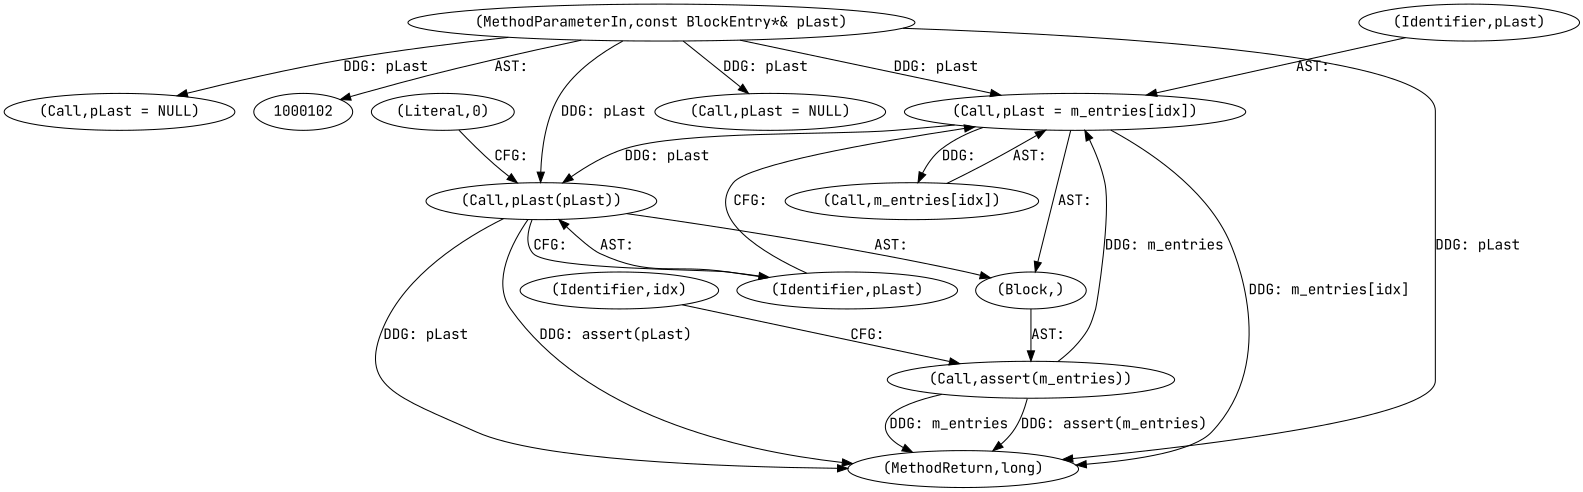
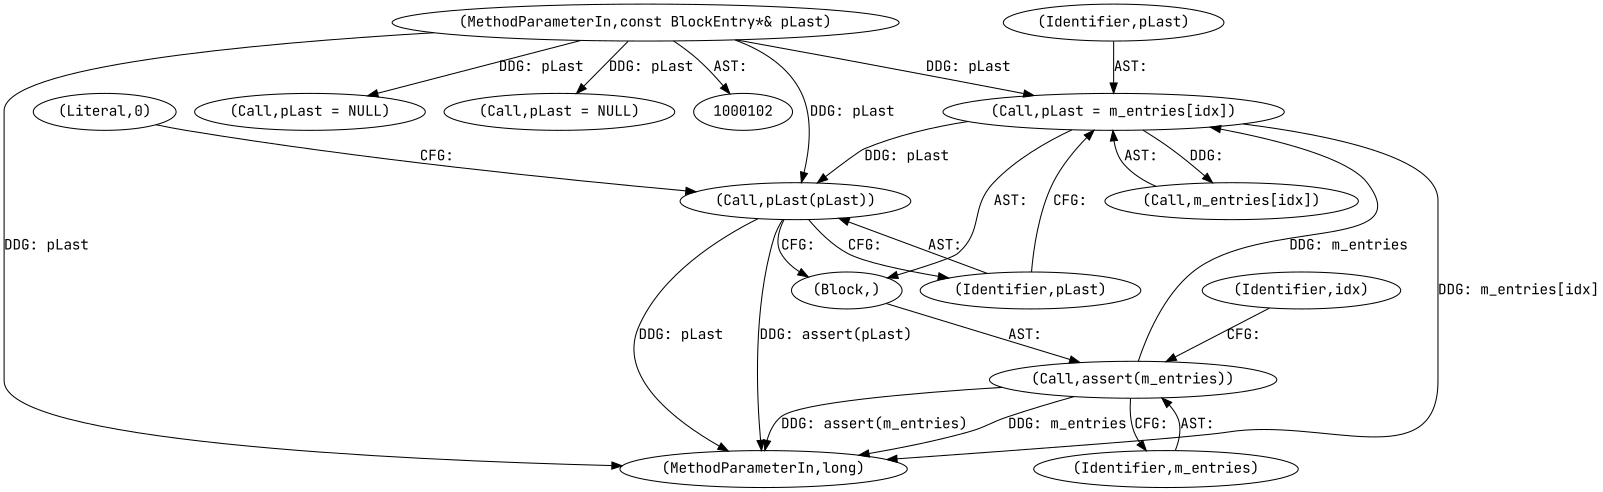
(895, 246) -> (803, 246)
(963, 469) -> (764, 469)
none -> (1166, 469)
